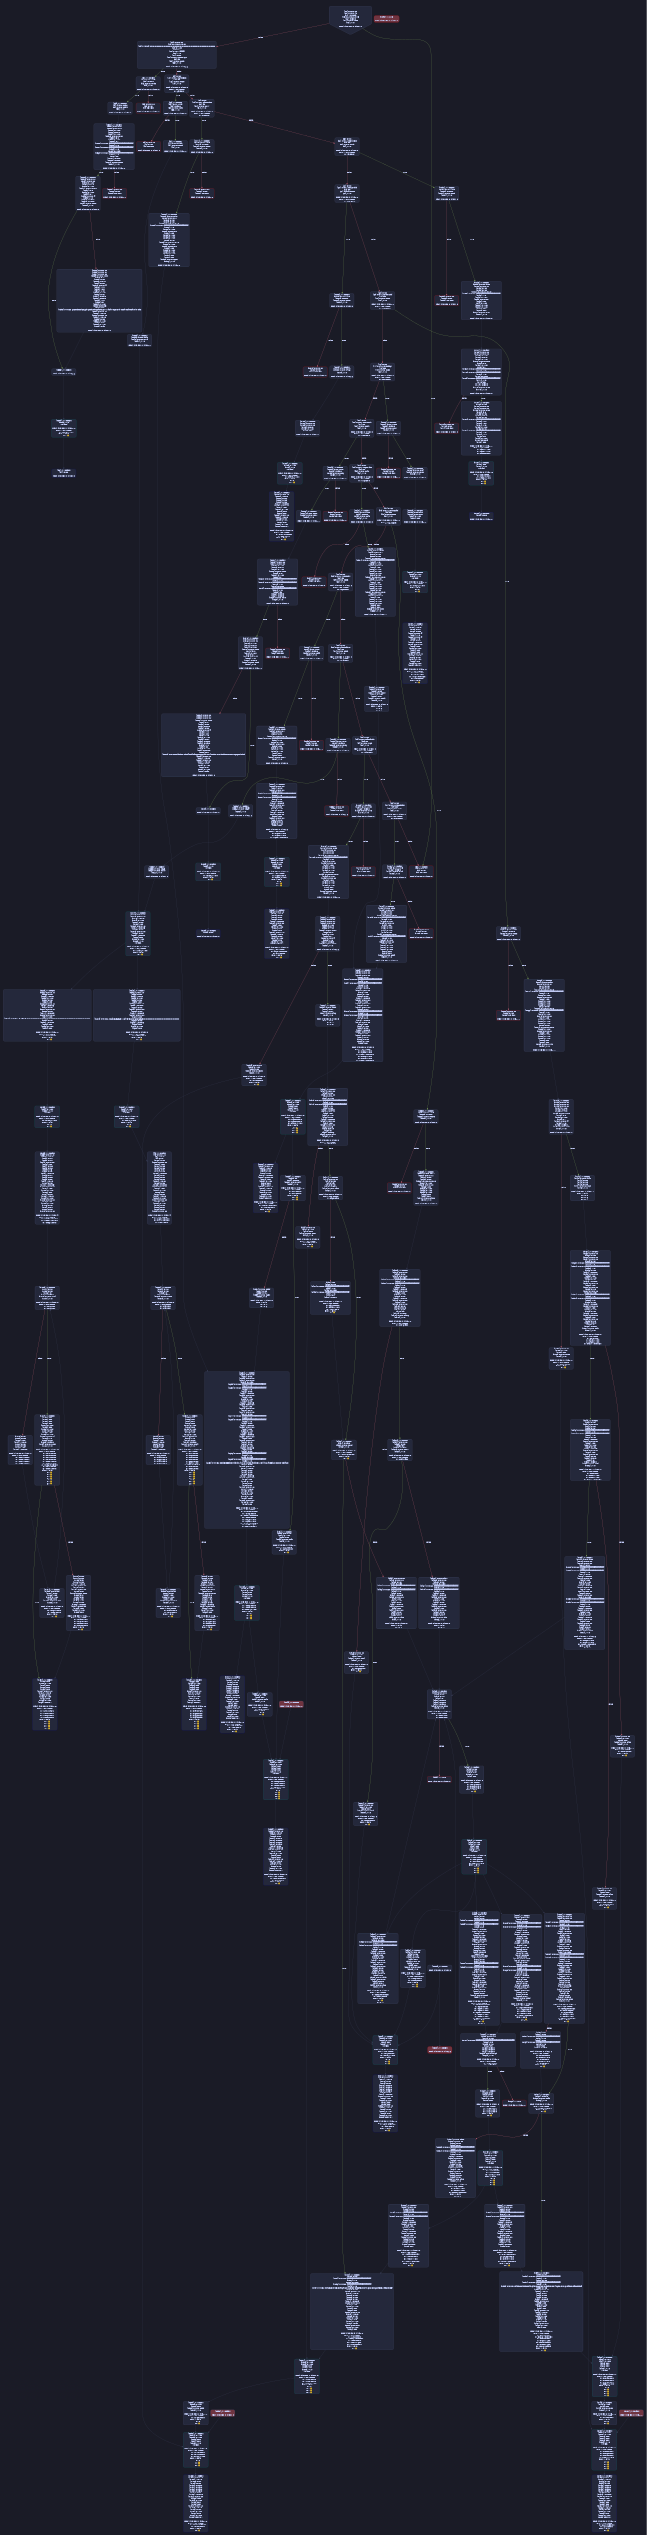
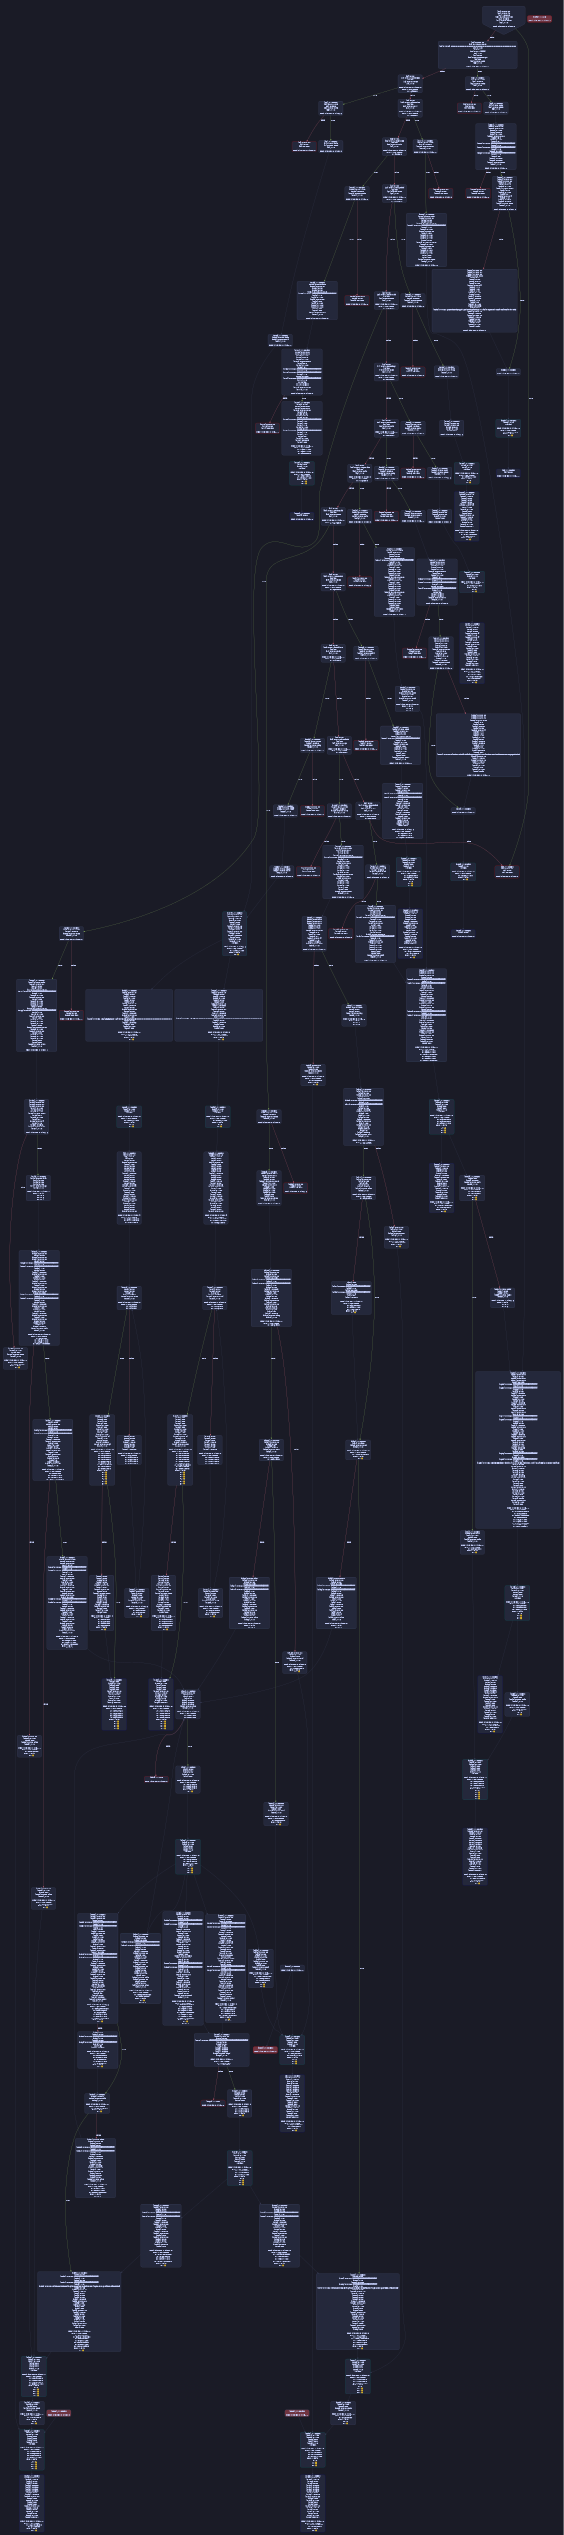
(387, 19) -> (540, 19)
(291, 1704) -> none
